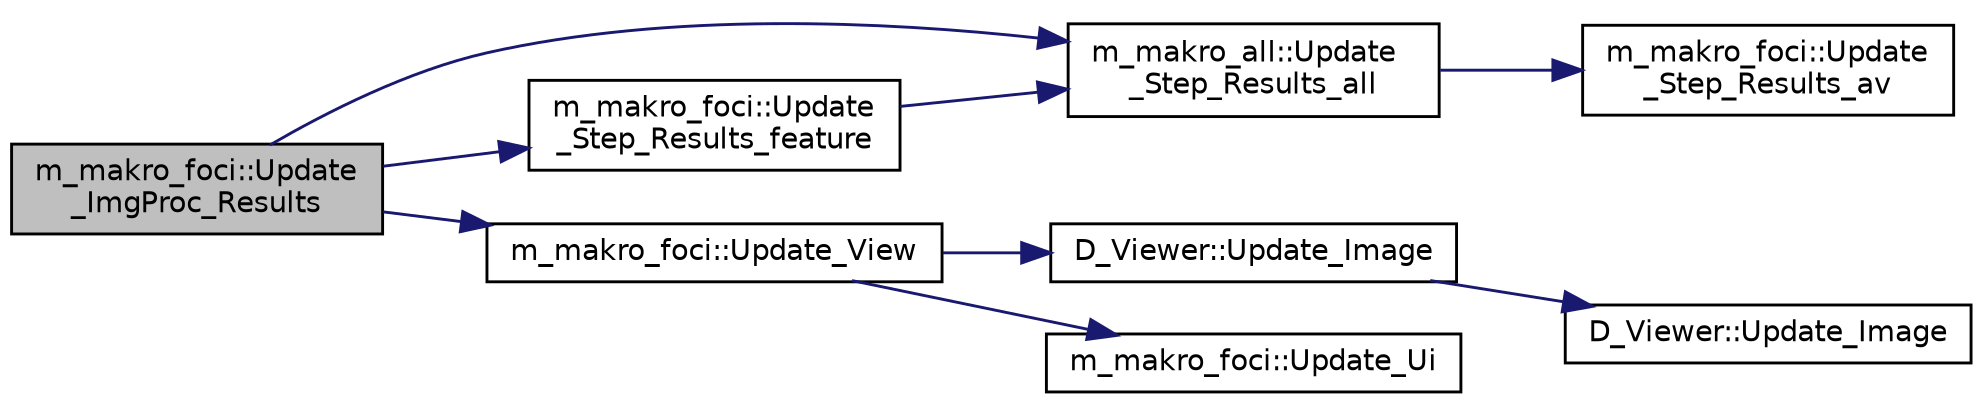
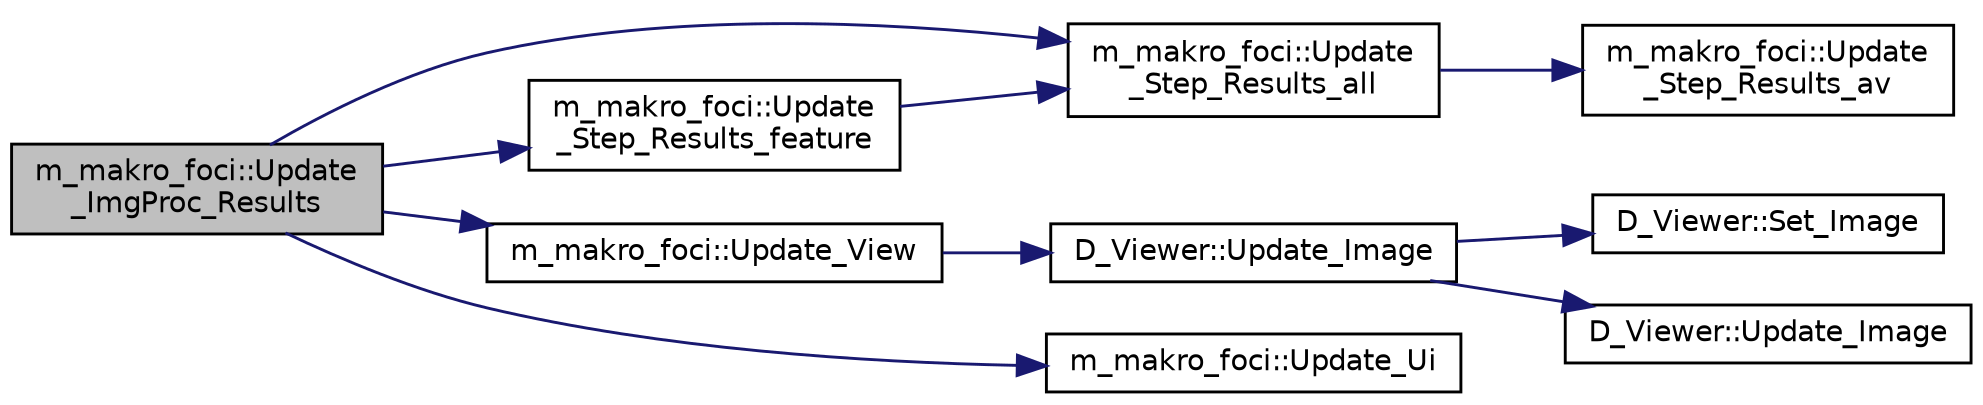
(1254, 70) -> (1254, 70)
none -> (1768, 224)
(970, 305) -> (643, 337)
